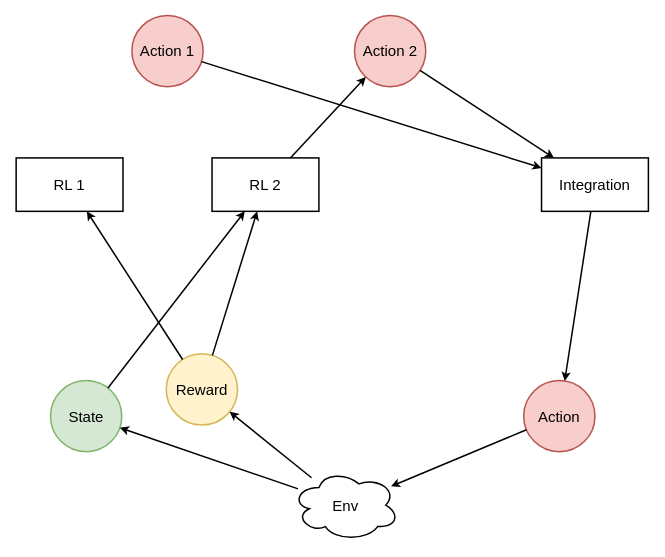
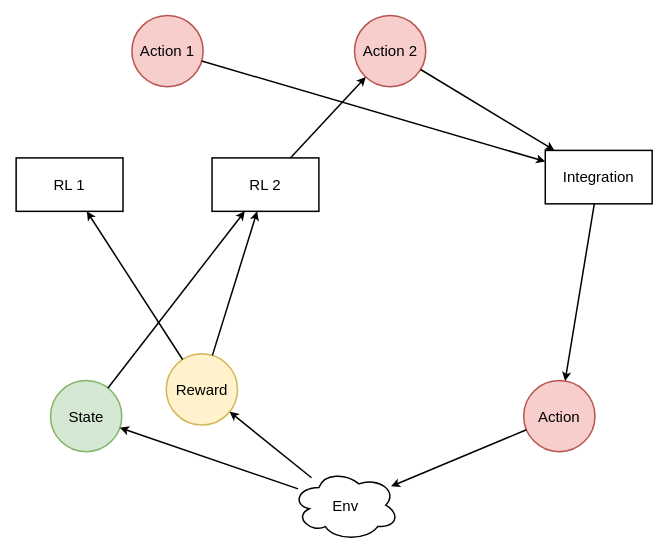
(595, 184) -> (598, 177)
